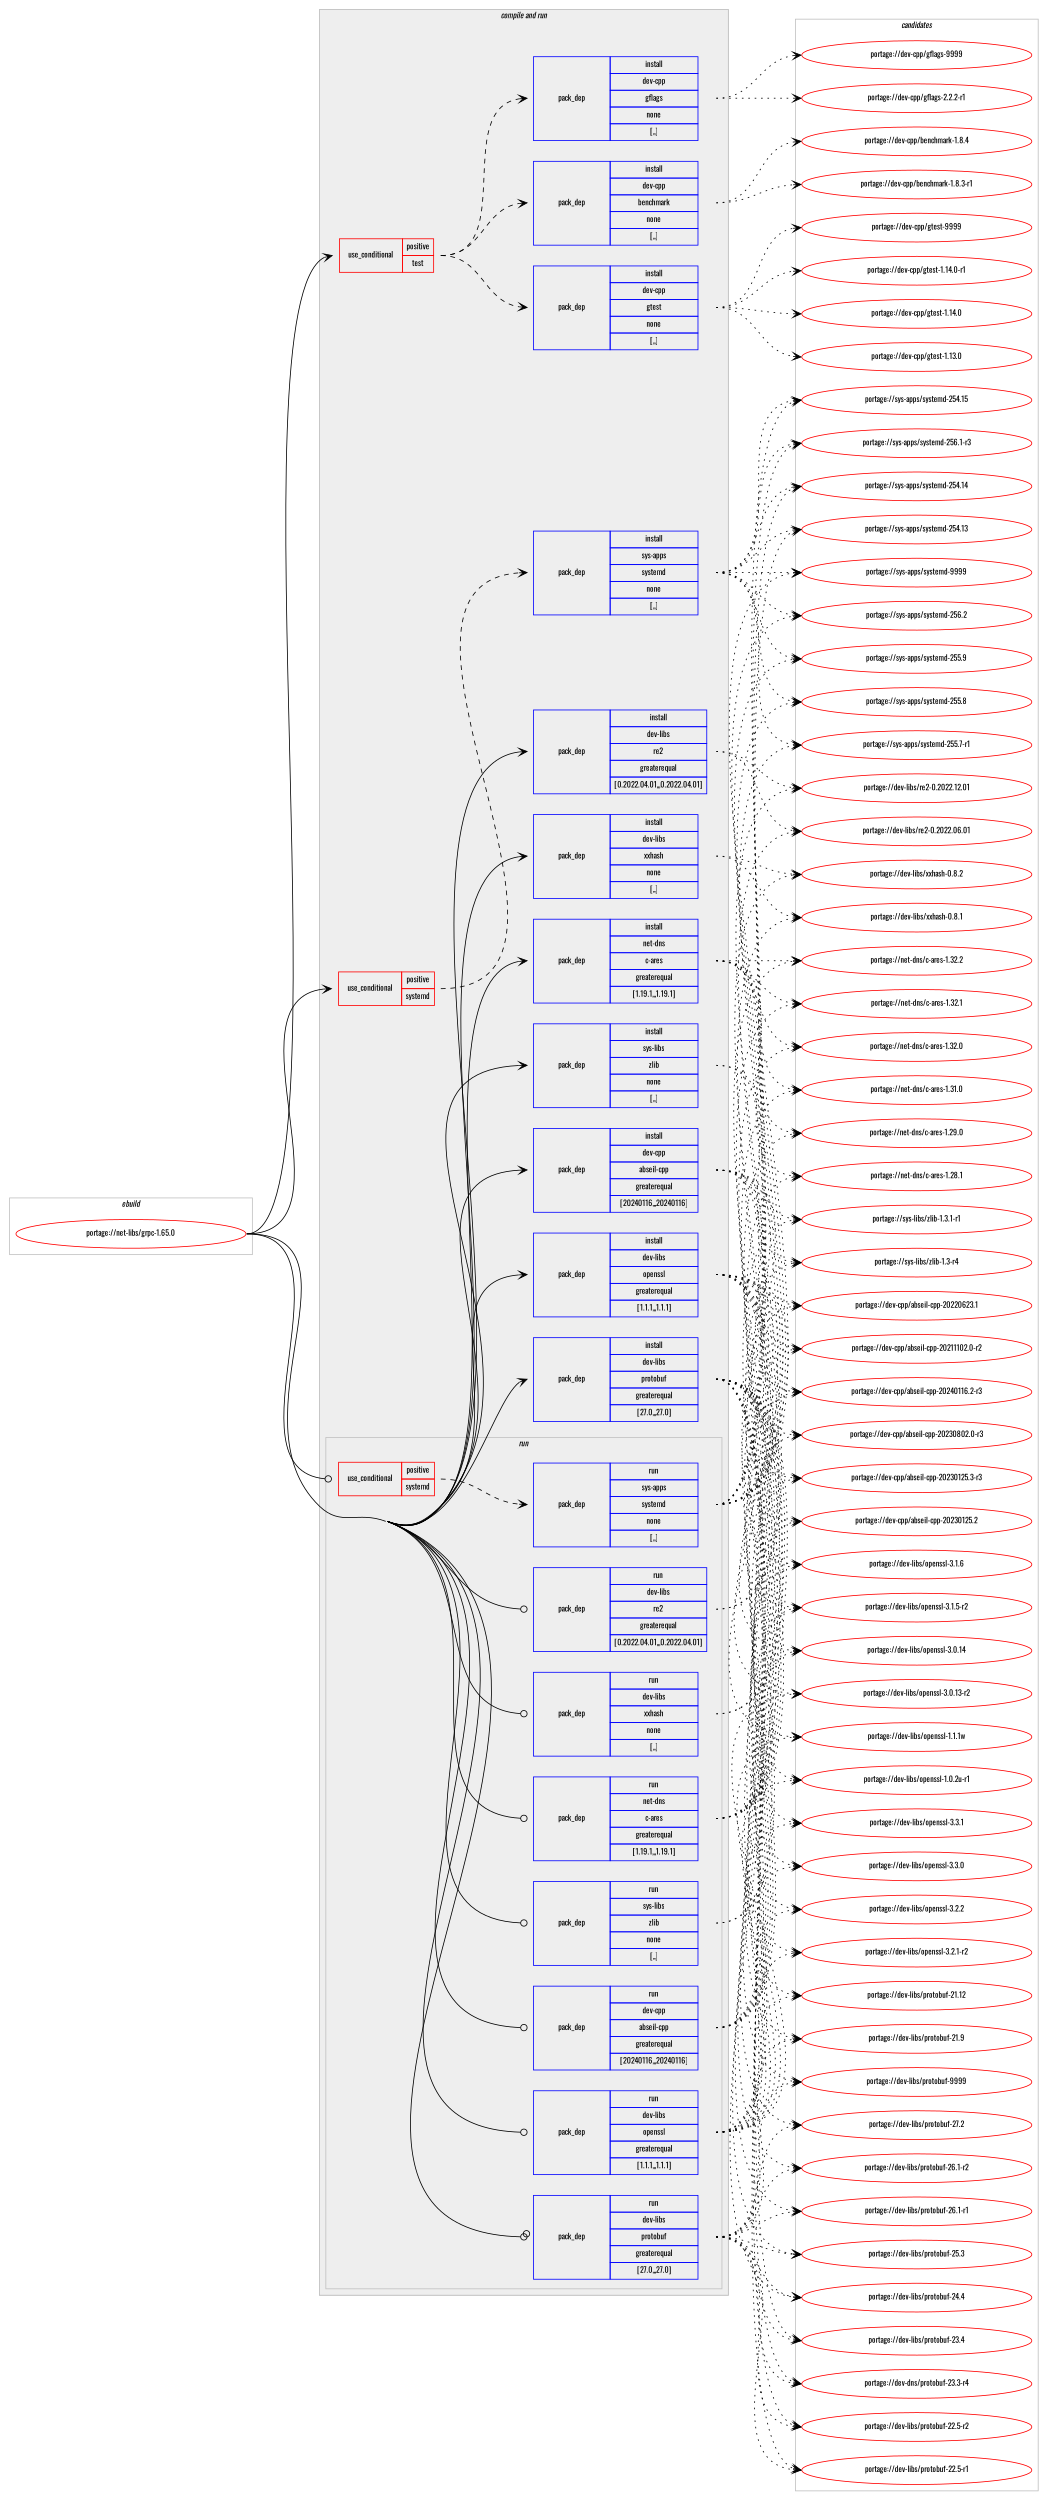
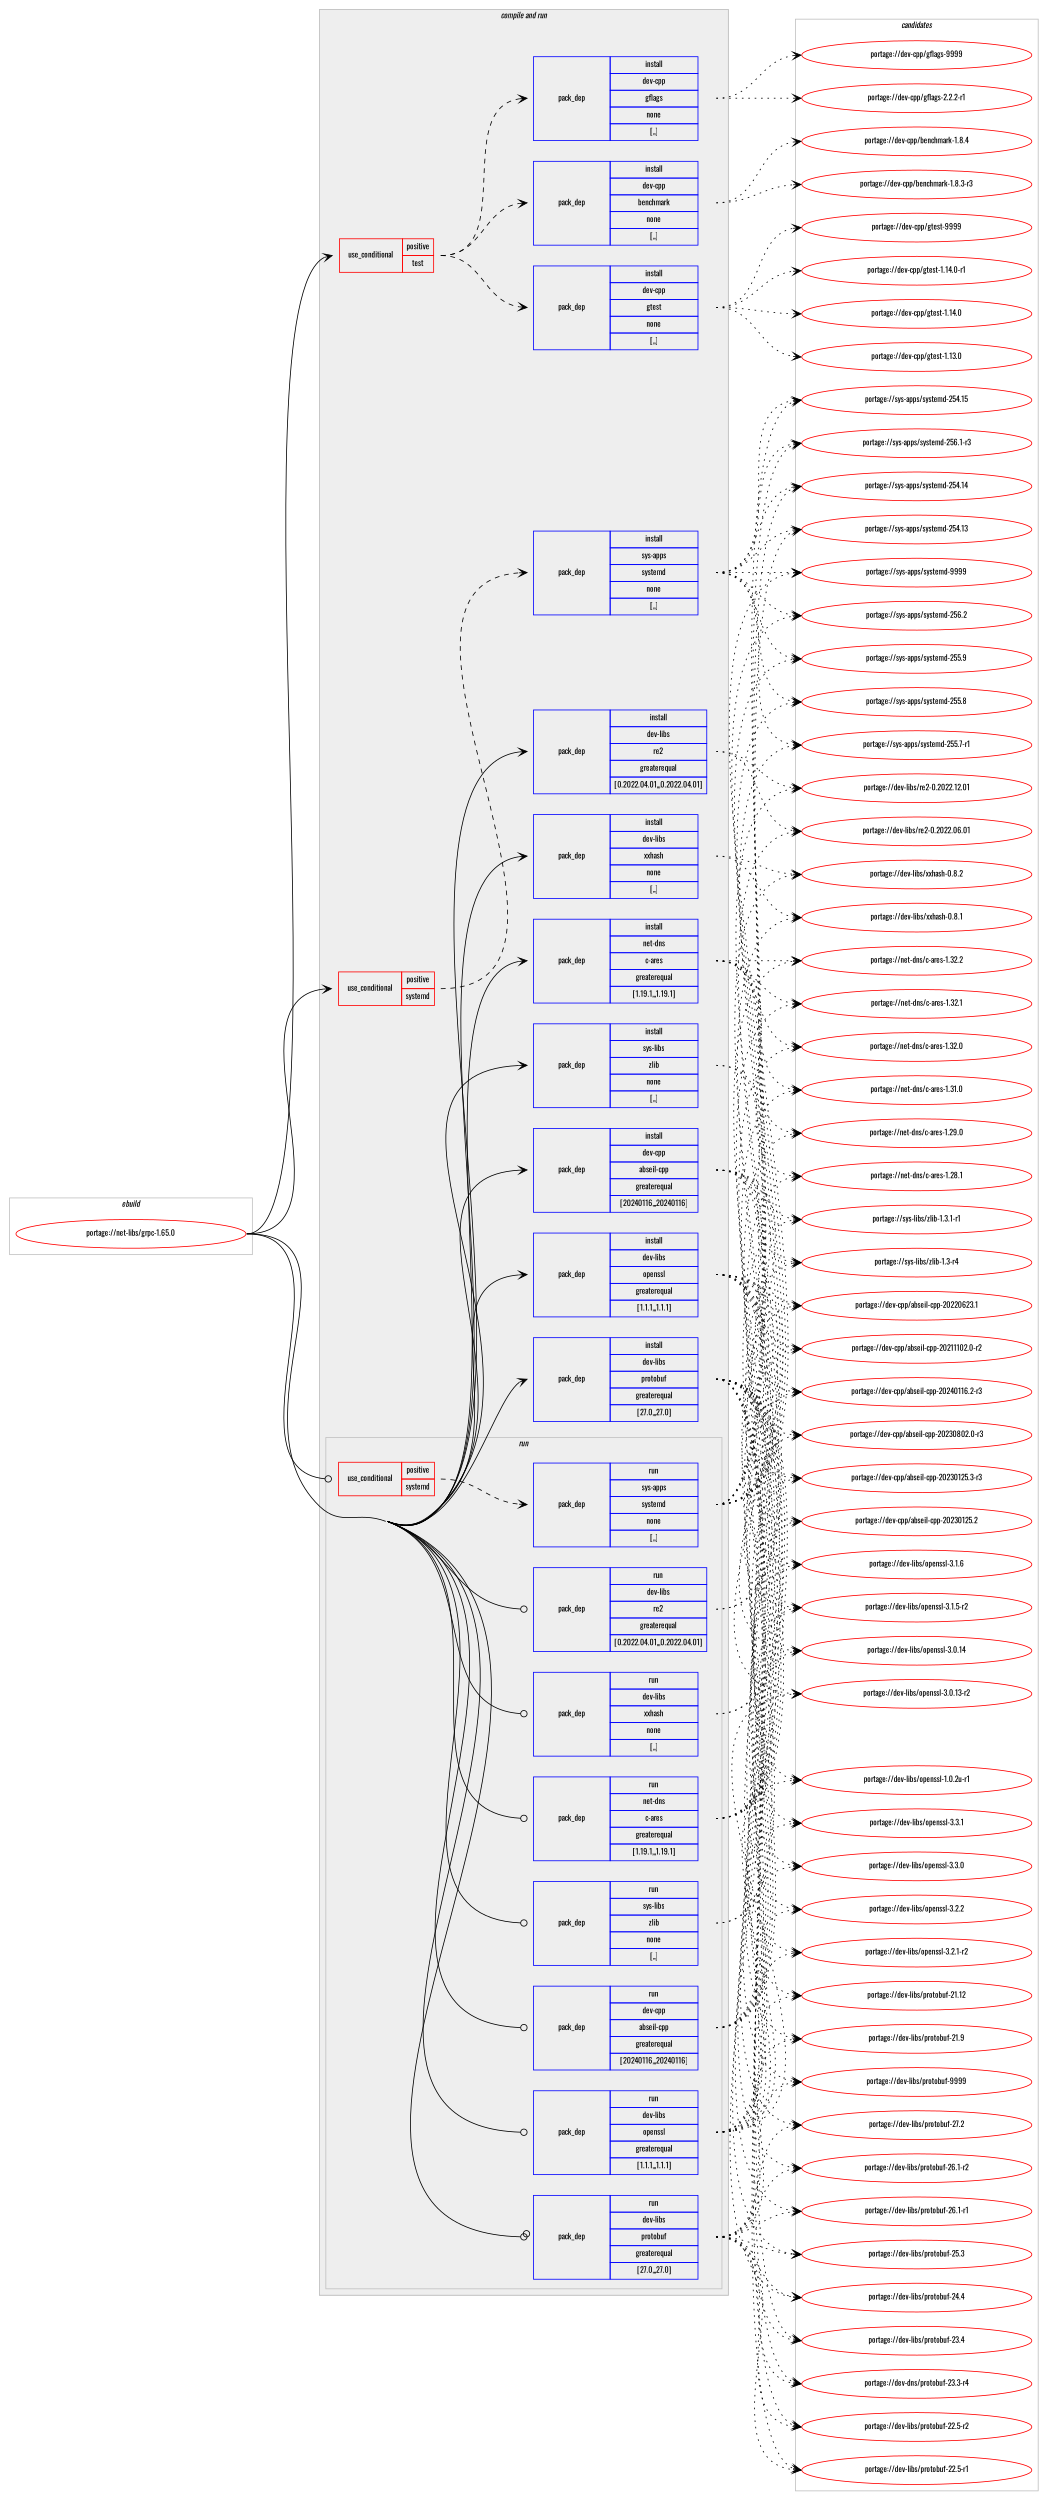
(917, 184) -> (917, 184)
(917, 1737) -> none
